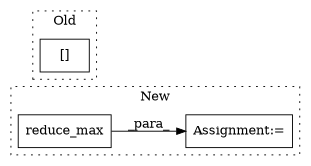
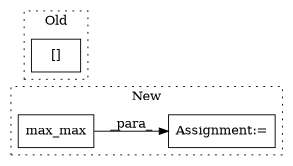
(65, 131) -> (56, 131)
